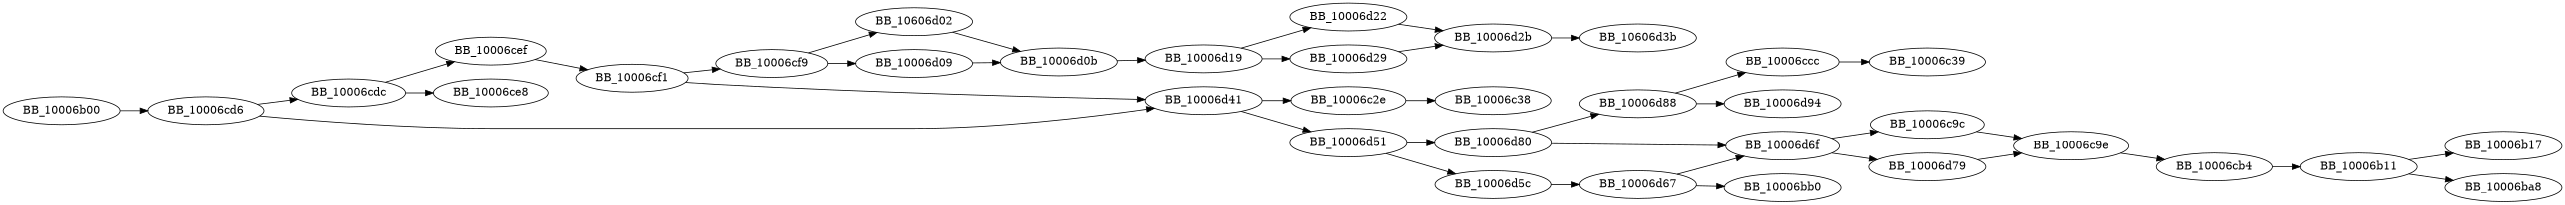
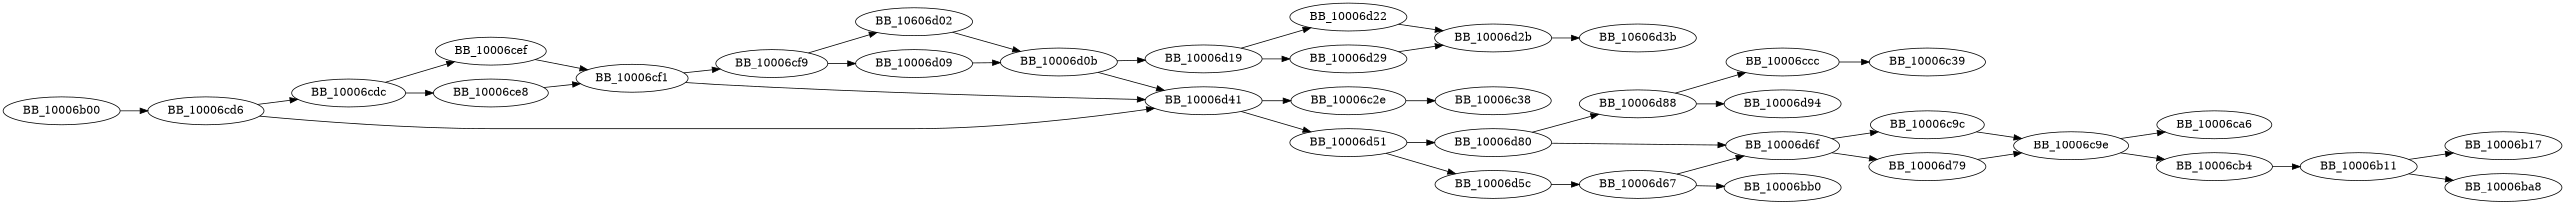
none -> (1127, 80)
none -> (558, 86)
none -> (2214, 125)
